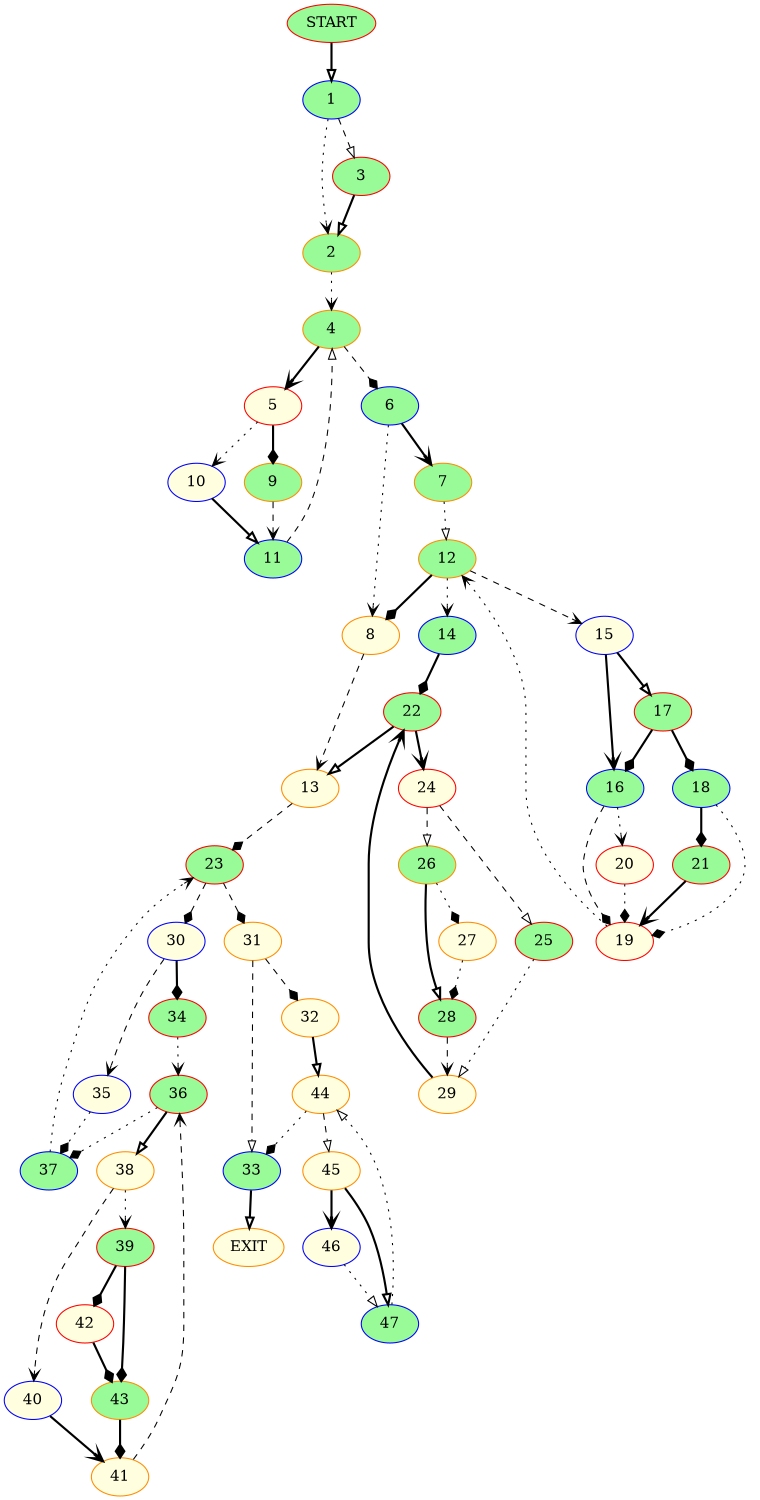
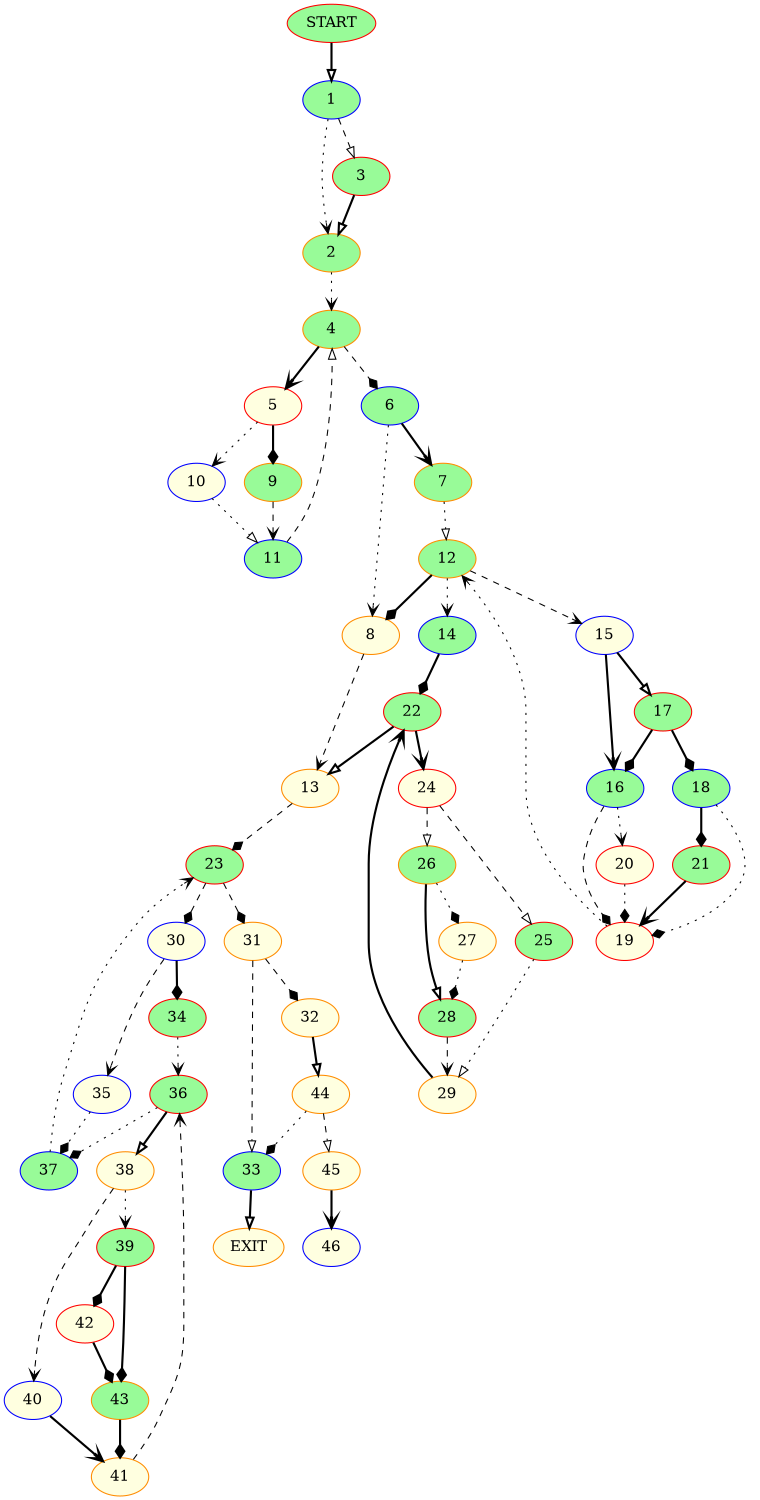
(231, 517) -> (231, 517)
(390, 1324) -> none
